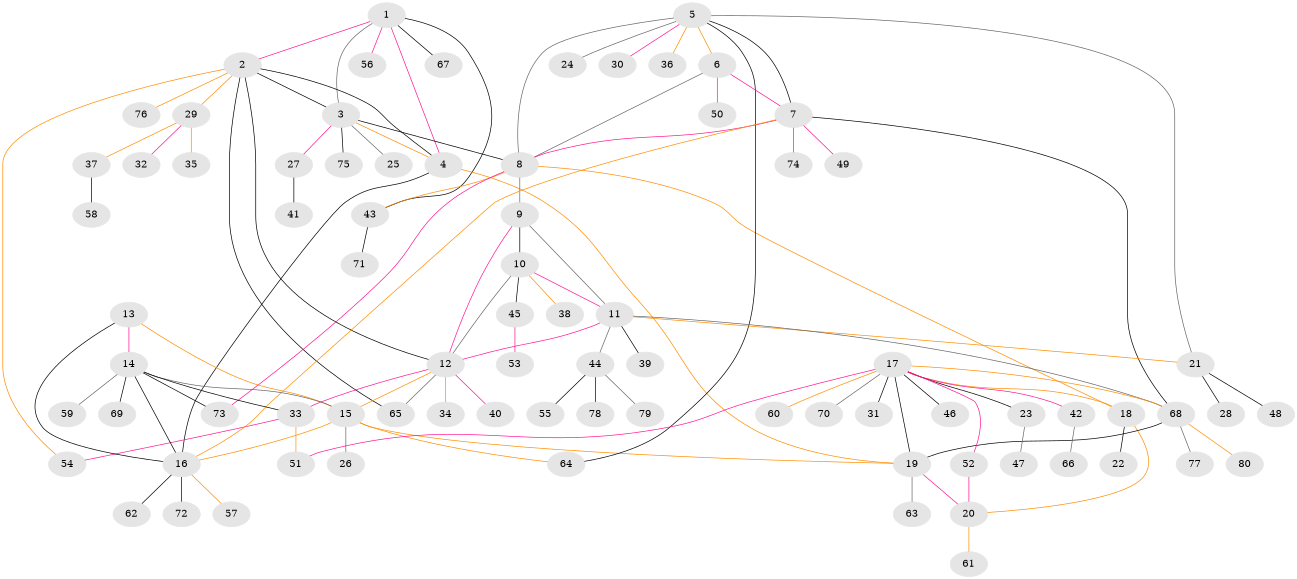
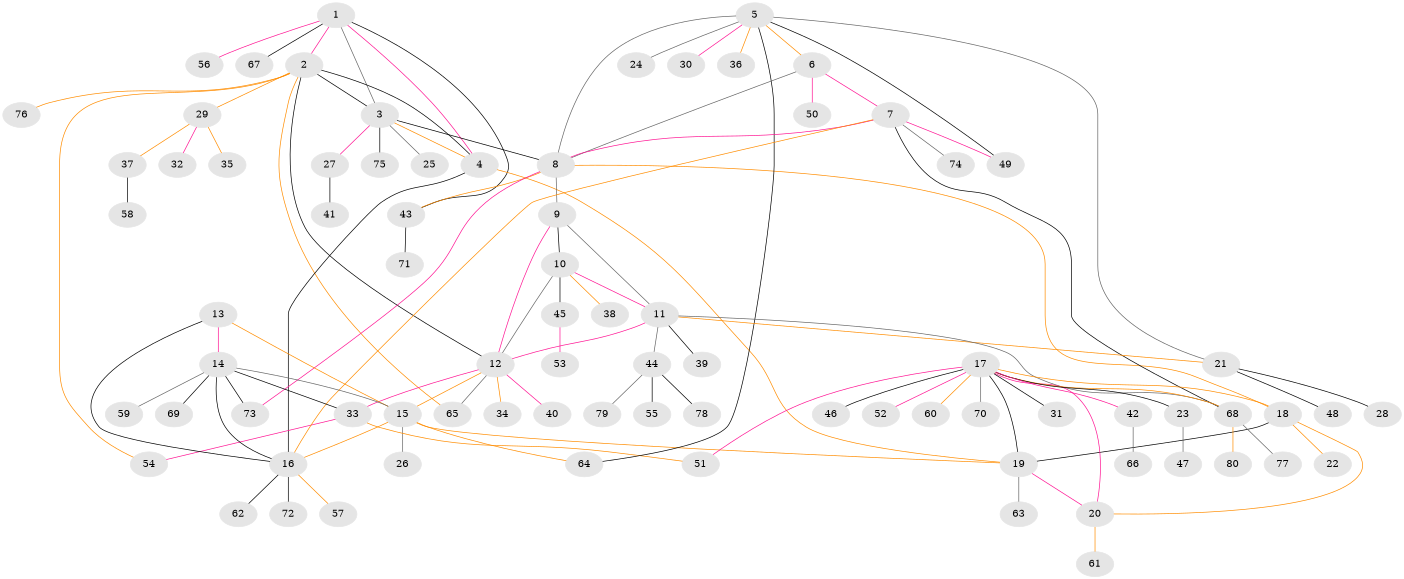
(762, 50) -> (886, 81)
(243, 271) -> (309, 263)
(1122, 439) -> (1308, 439)
(1045, 441) -> (1153, 445)
(969, 489) -> (1084, 406)
